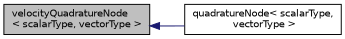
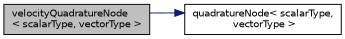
(172, 26) -> (162, 13)
